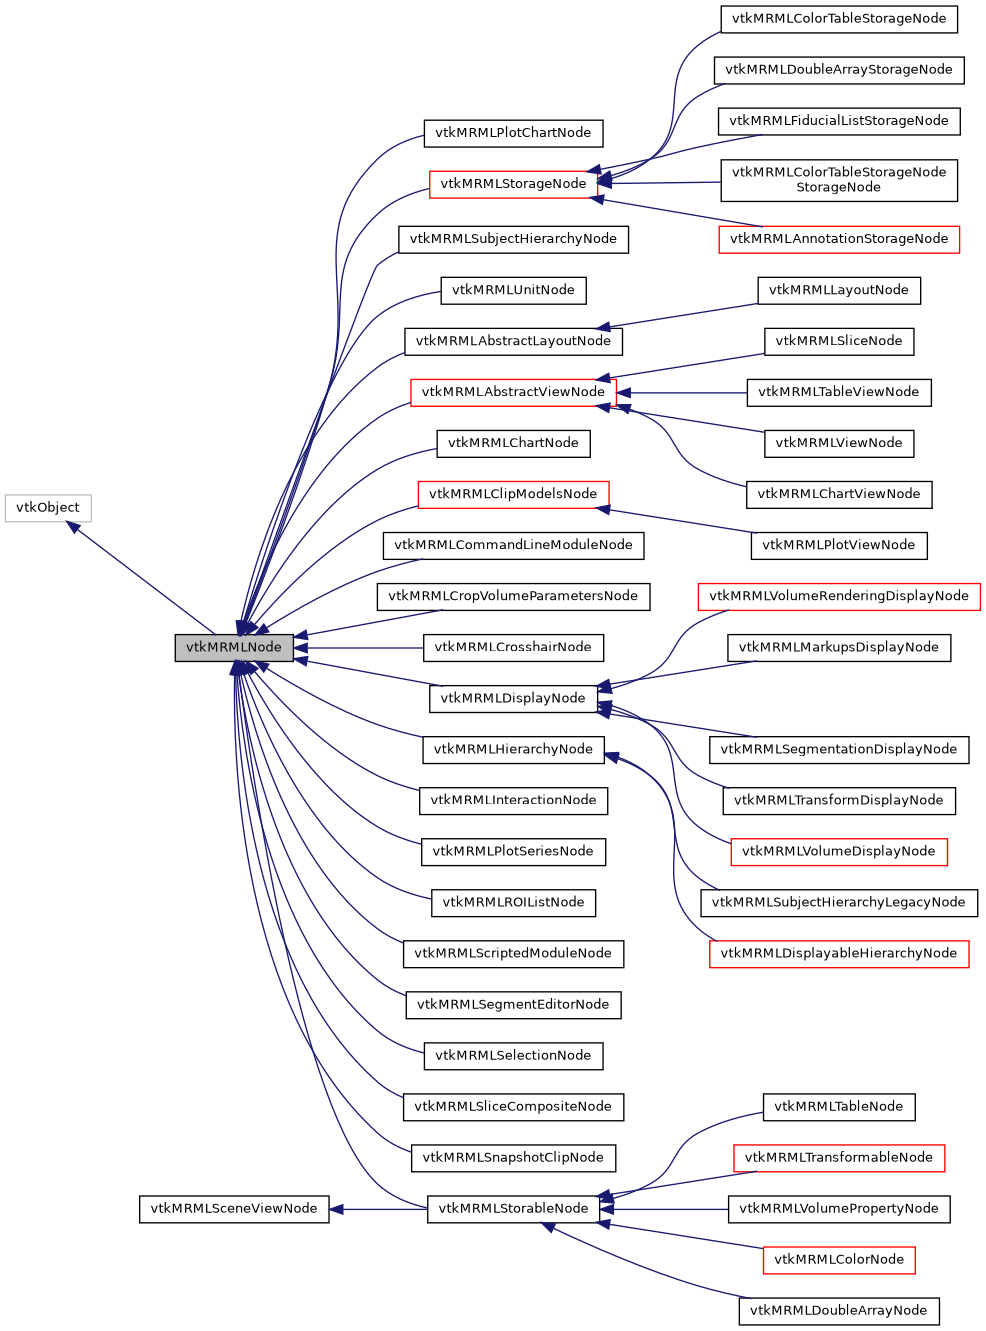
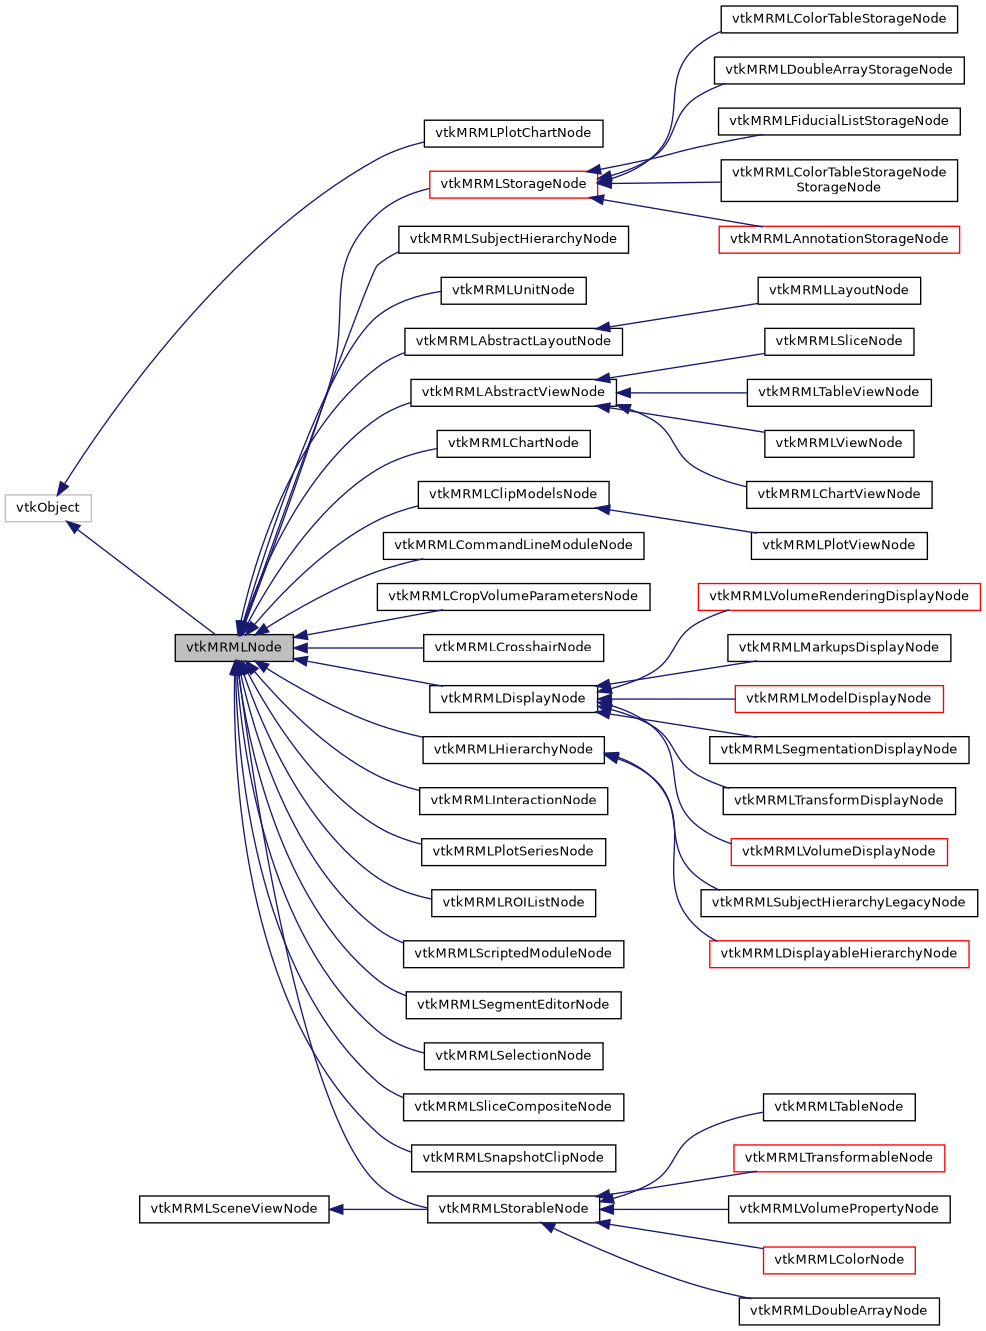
(336, 257) -> (220, 285)
(514, 393) -> (514, 393)
(514, 495) -> (514, 495)
none -> (839, 699)
